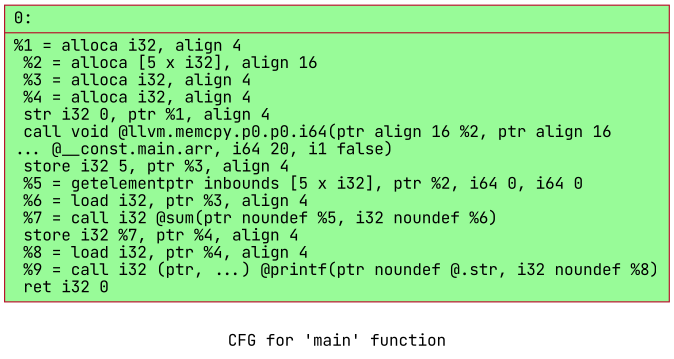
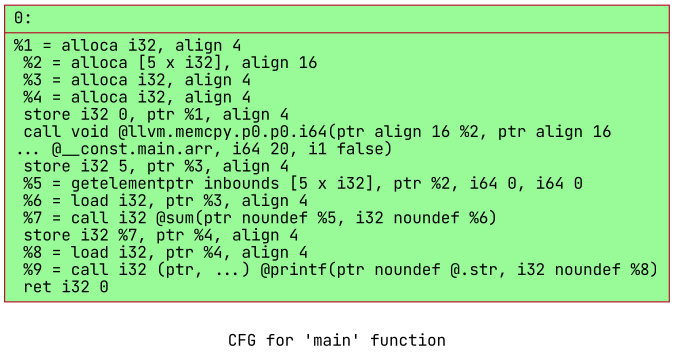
(142, 115) -> (152, 115)
